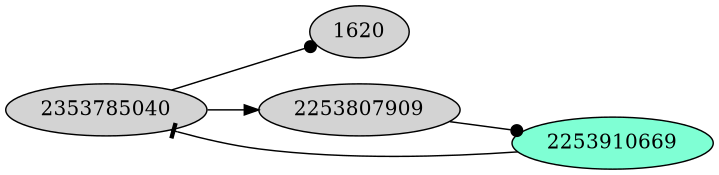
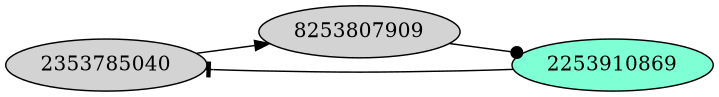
(359, 32) -> none
(359, 110) -> (359, 32)
(613, 143) -> (613, 65)
